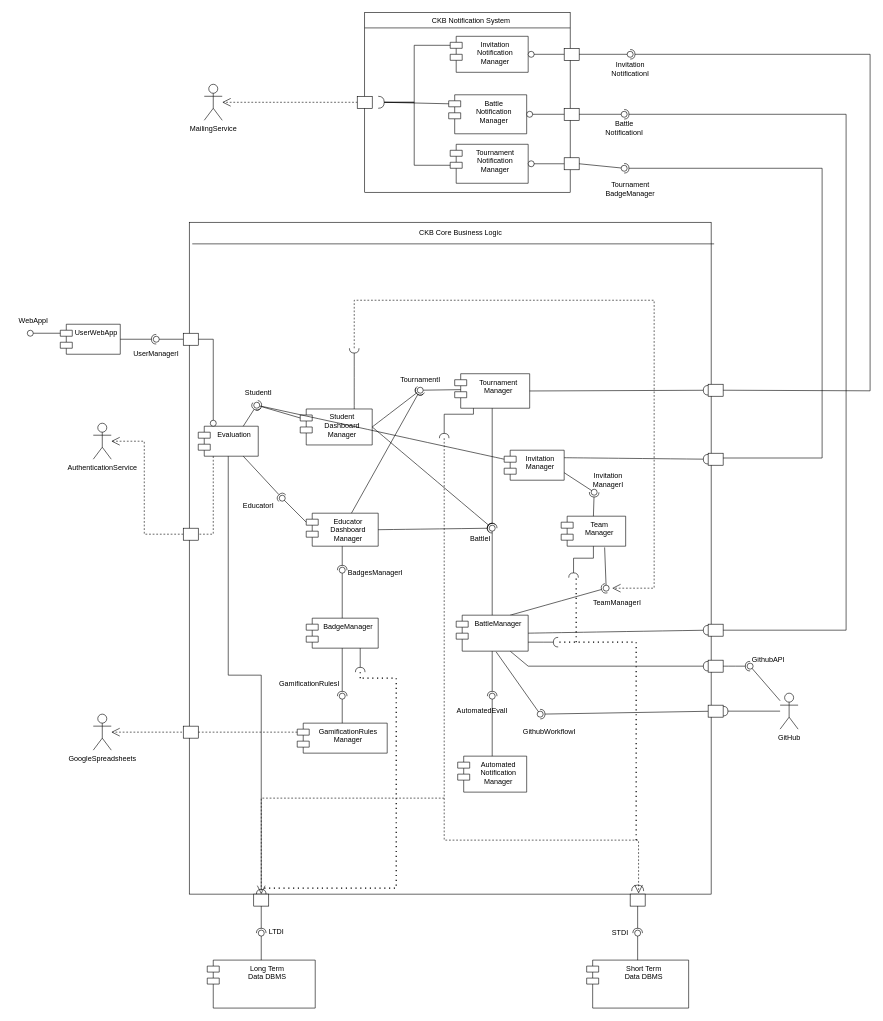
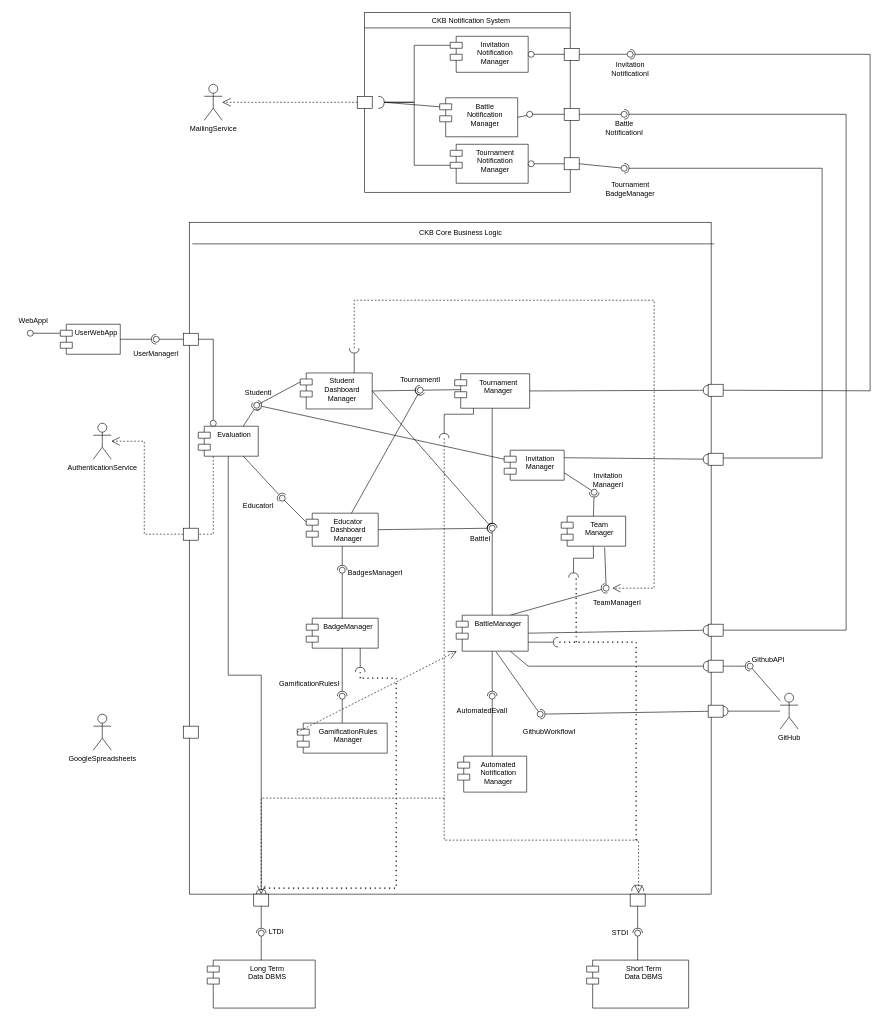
(488, 114) -> (479, 117)
(336, 427) -> (336, 391)
(247, 732) -> (376, 692)
